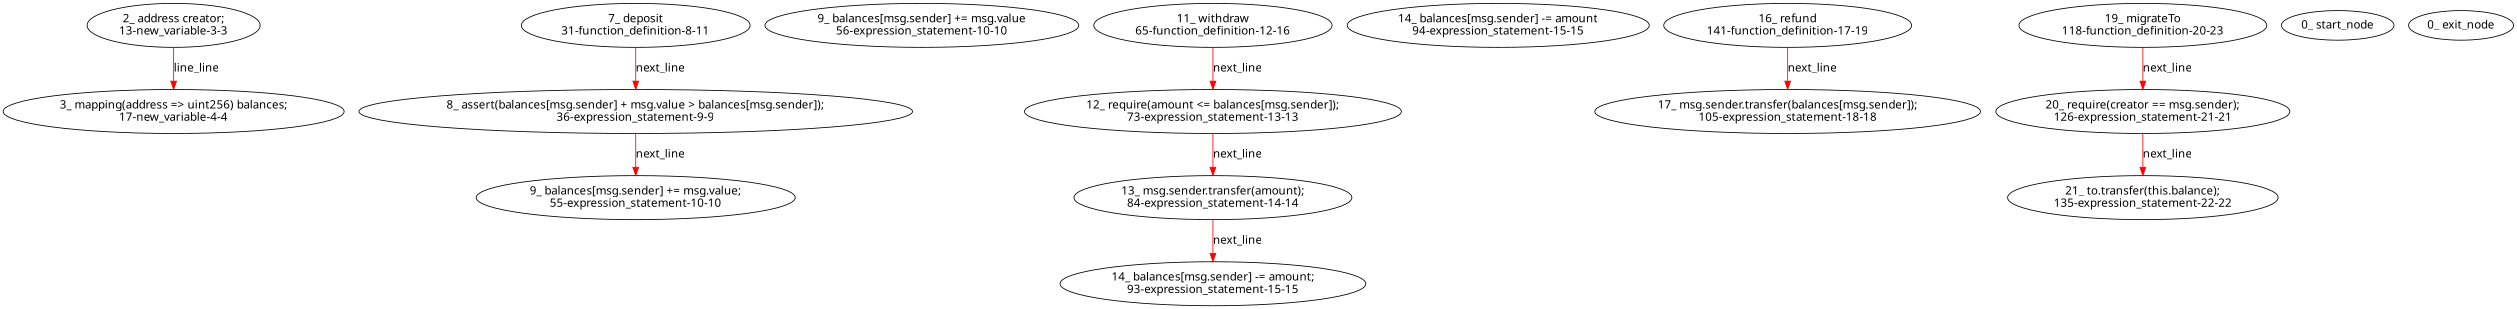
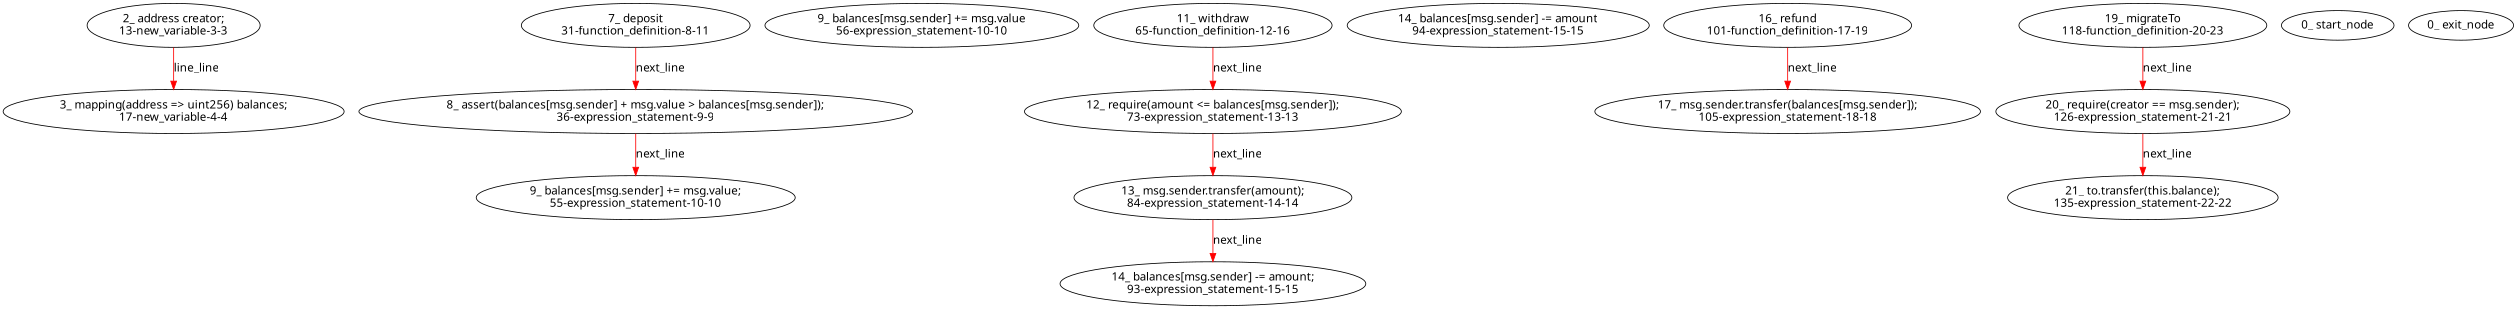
(1788, 25) -> (1788, 25)
